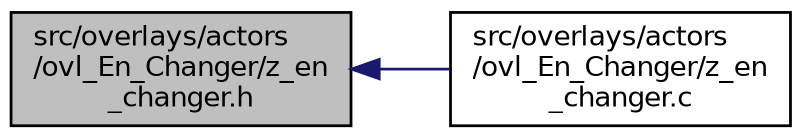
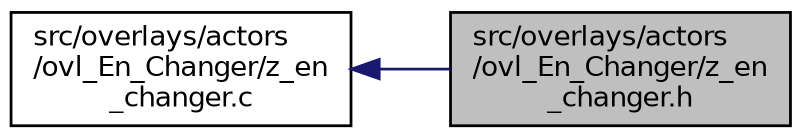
(415, 69) -> (415, 69)
